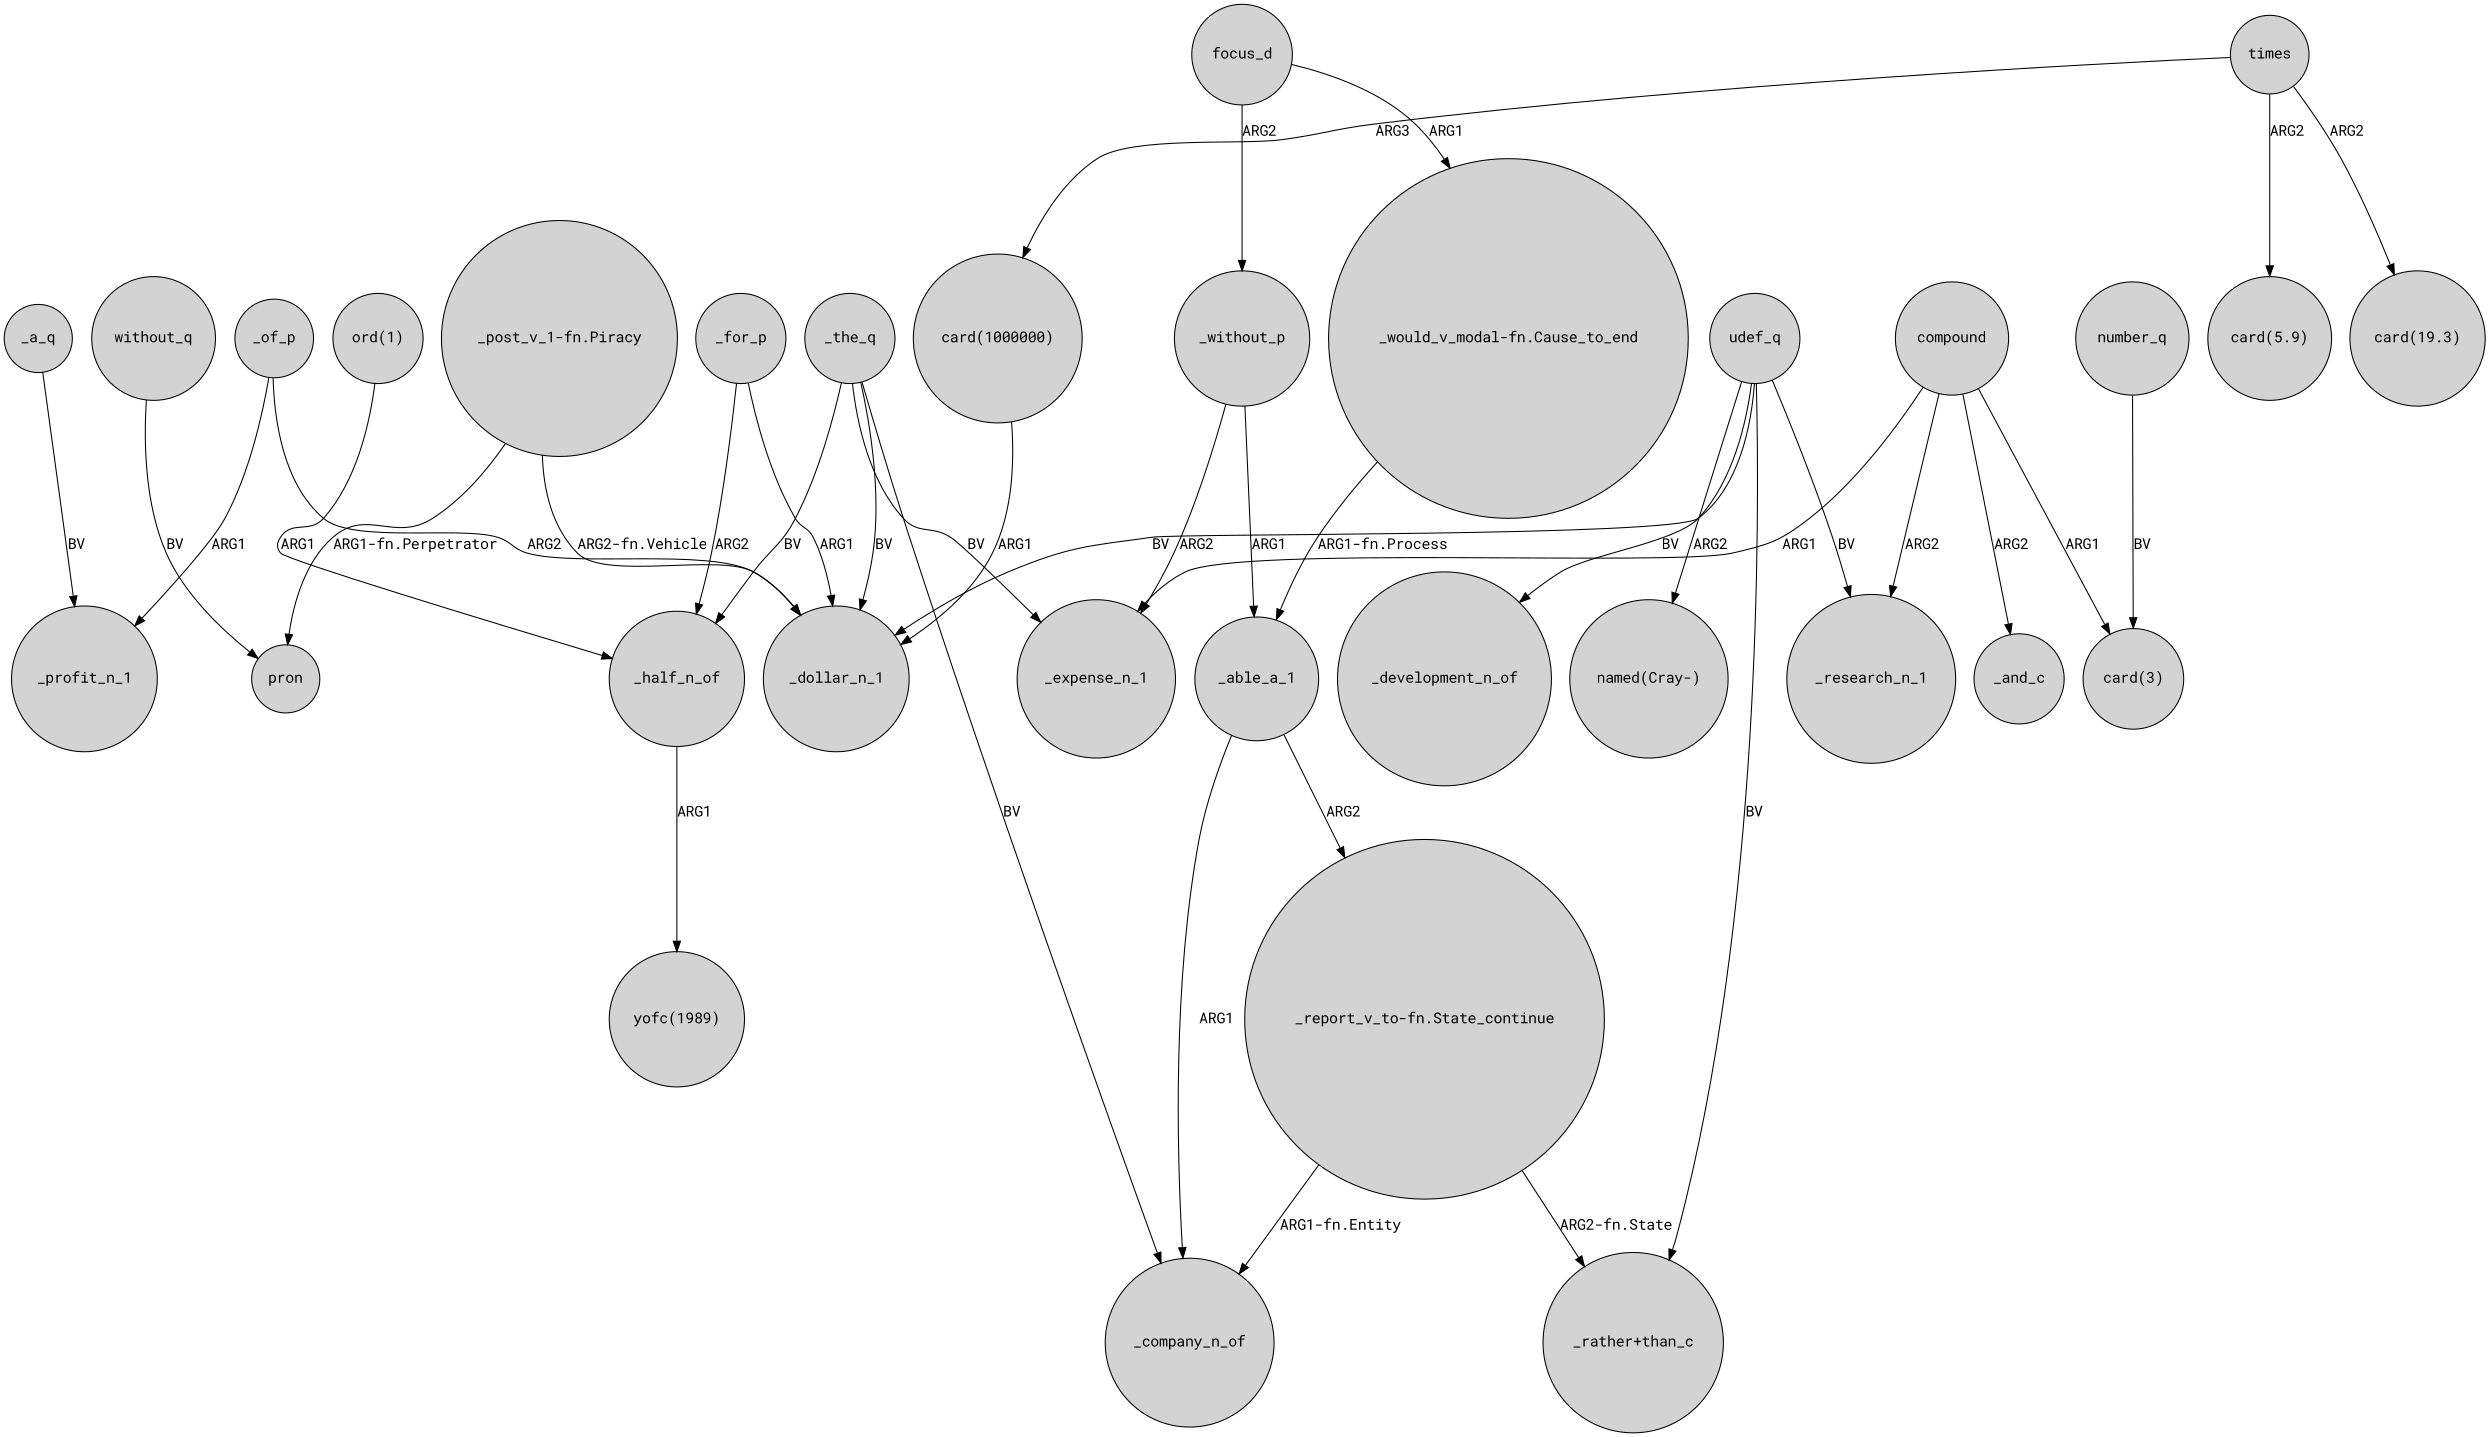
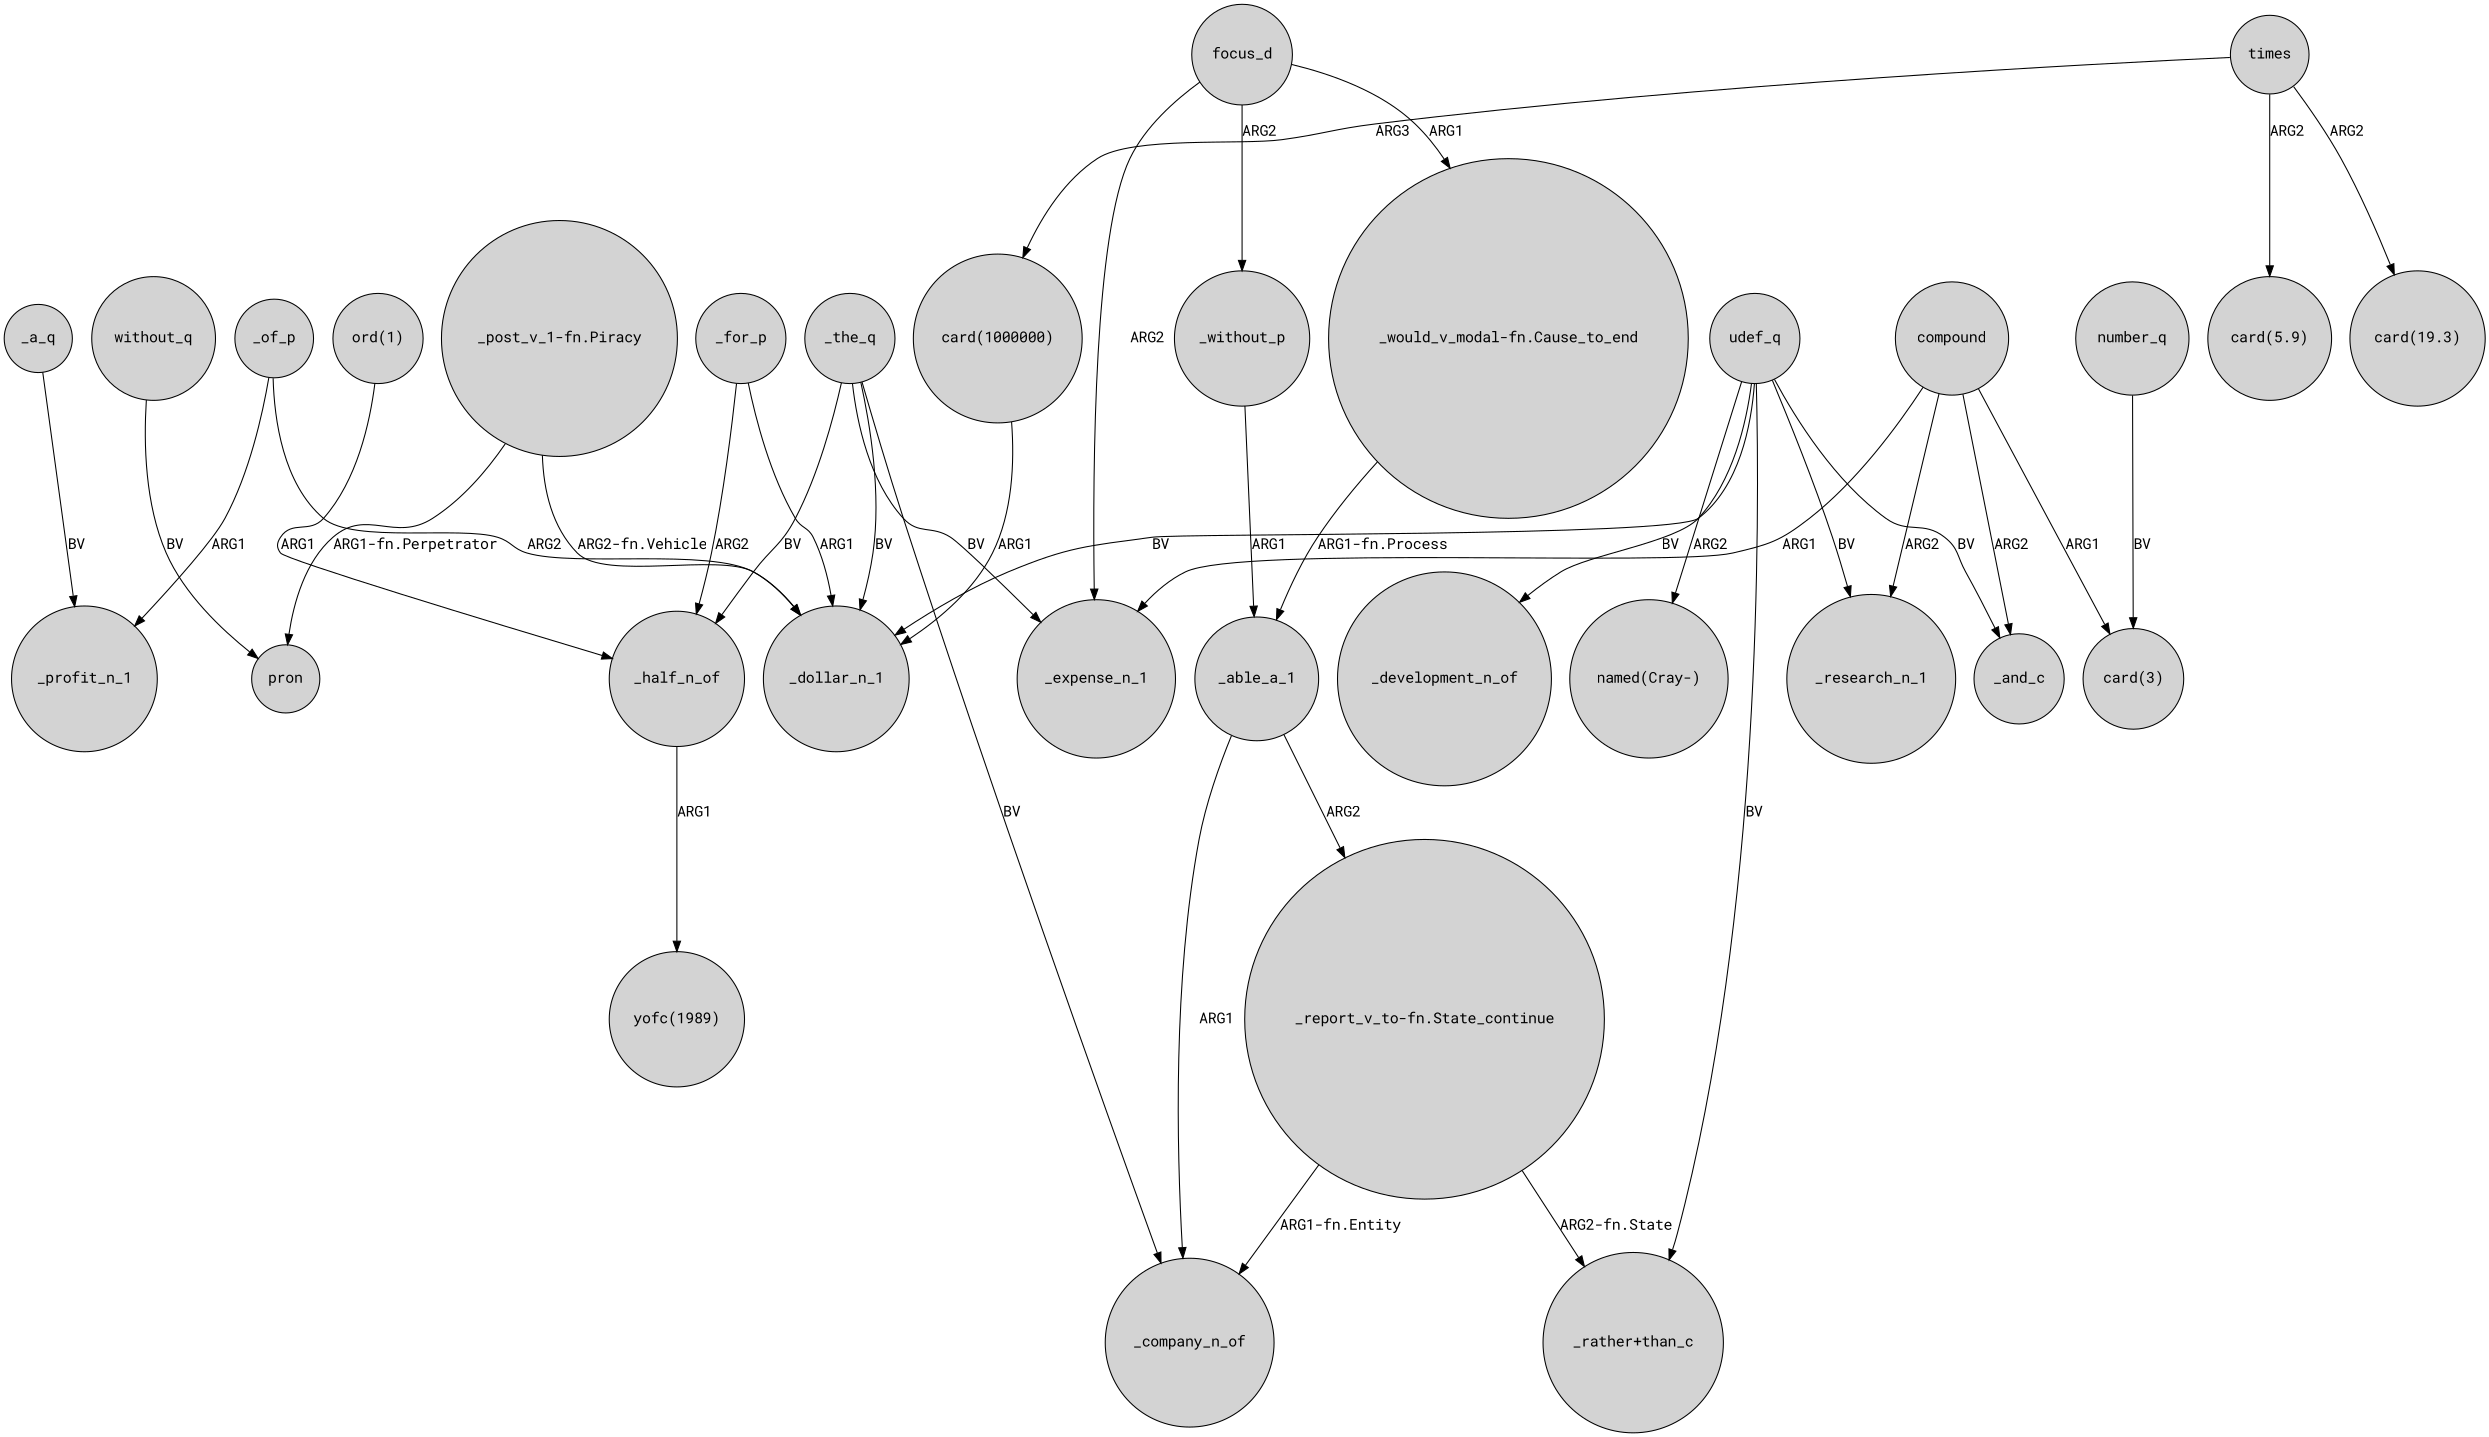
(1193, 507) -> (1101, 320)
none -> (1881, 514)
